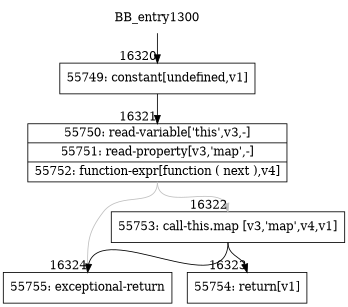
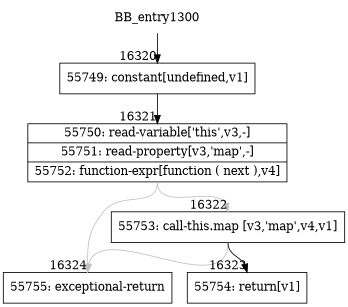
(162, 258) -> (162, 258)
